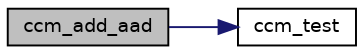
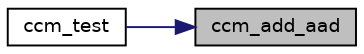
(194, 27) -> (151, 27)
